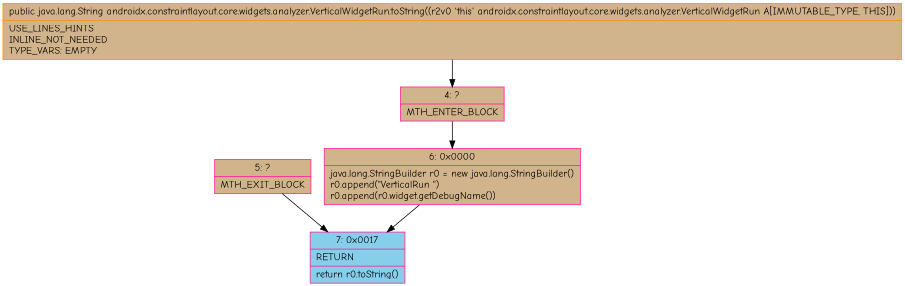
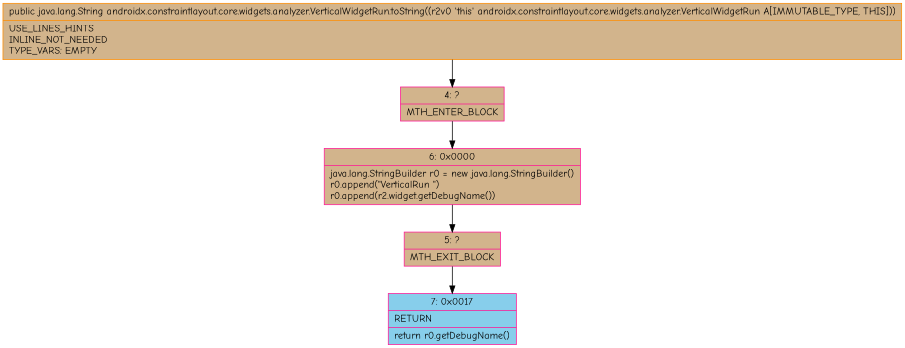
(413, 196) -> (413, 196)
(406, 216) -> (452, 215)
(358, 274) -> (452, 336)
